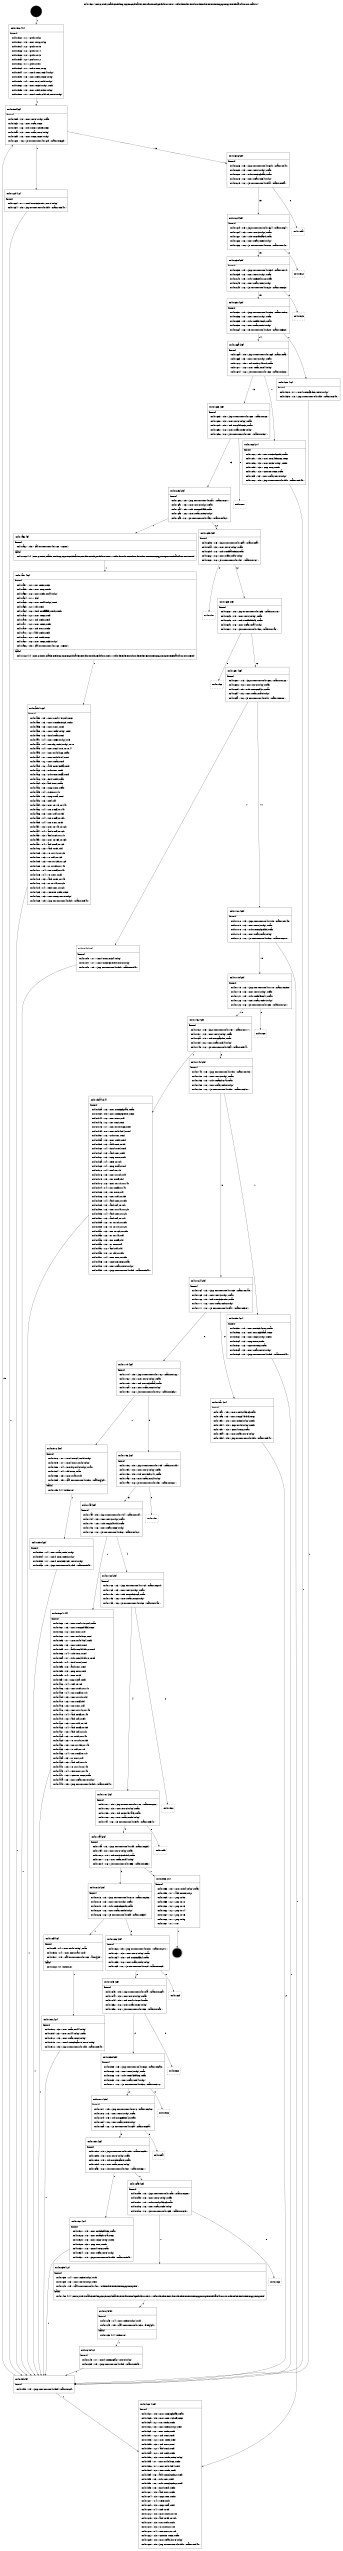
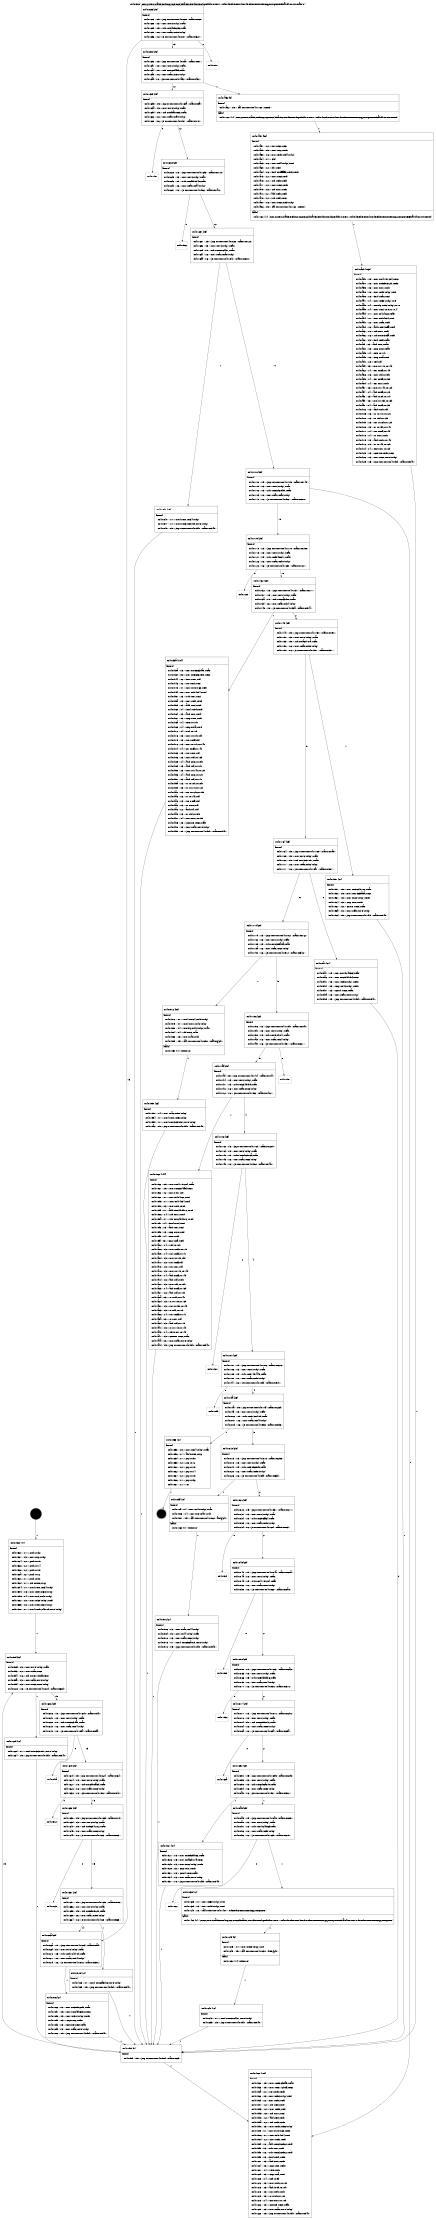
(249, 389) -> (127, 994)
